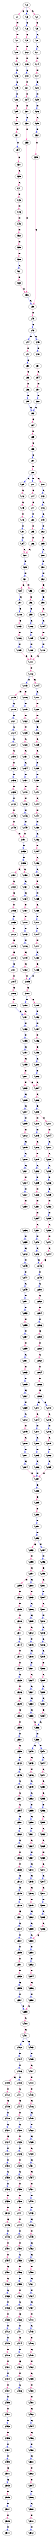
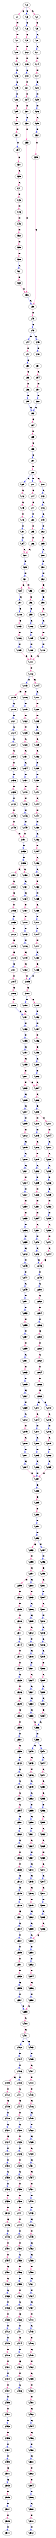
none -> (25, 1219)
